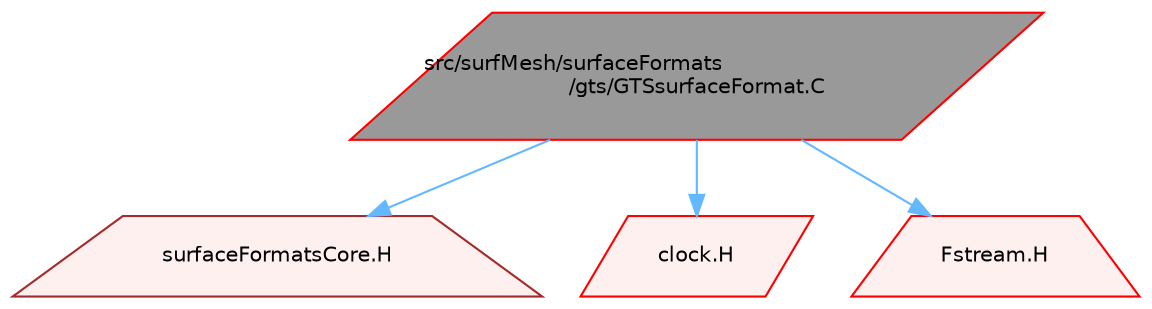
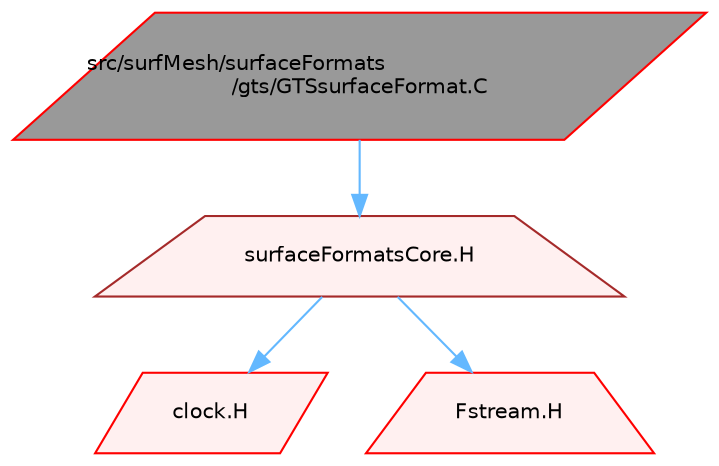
(697, 167) -> (293, 327)
(857, 173) -> (427, 327)
